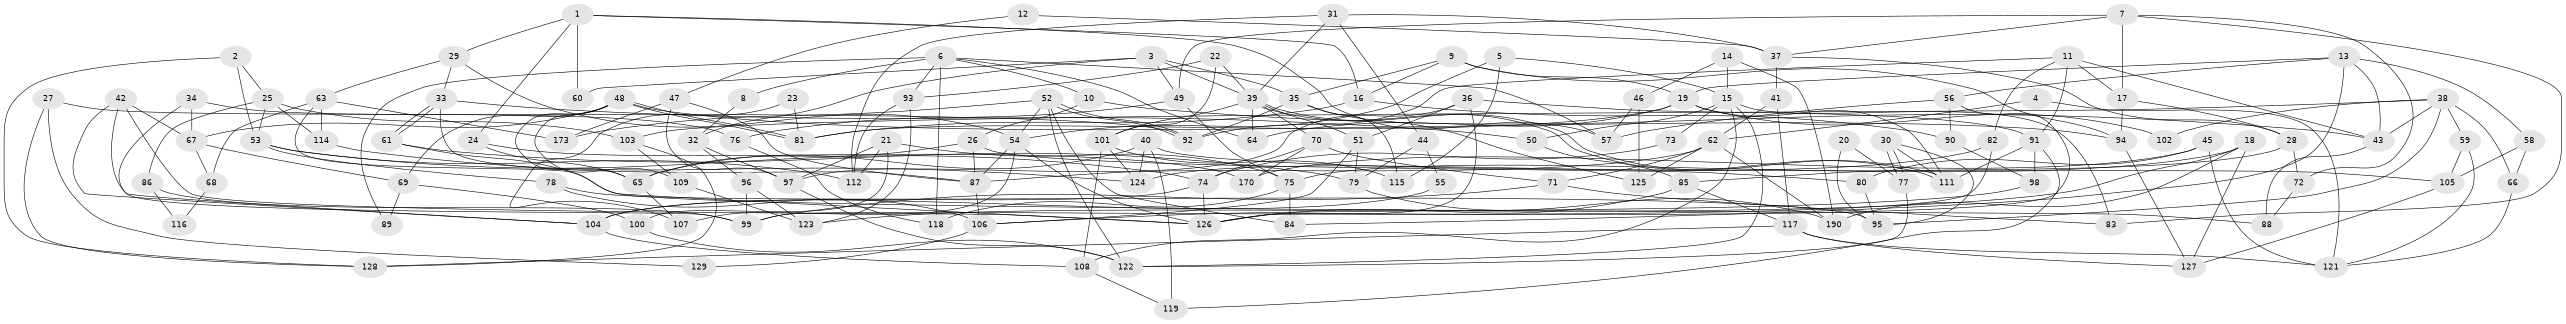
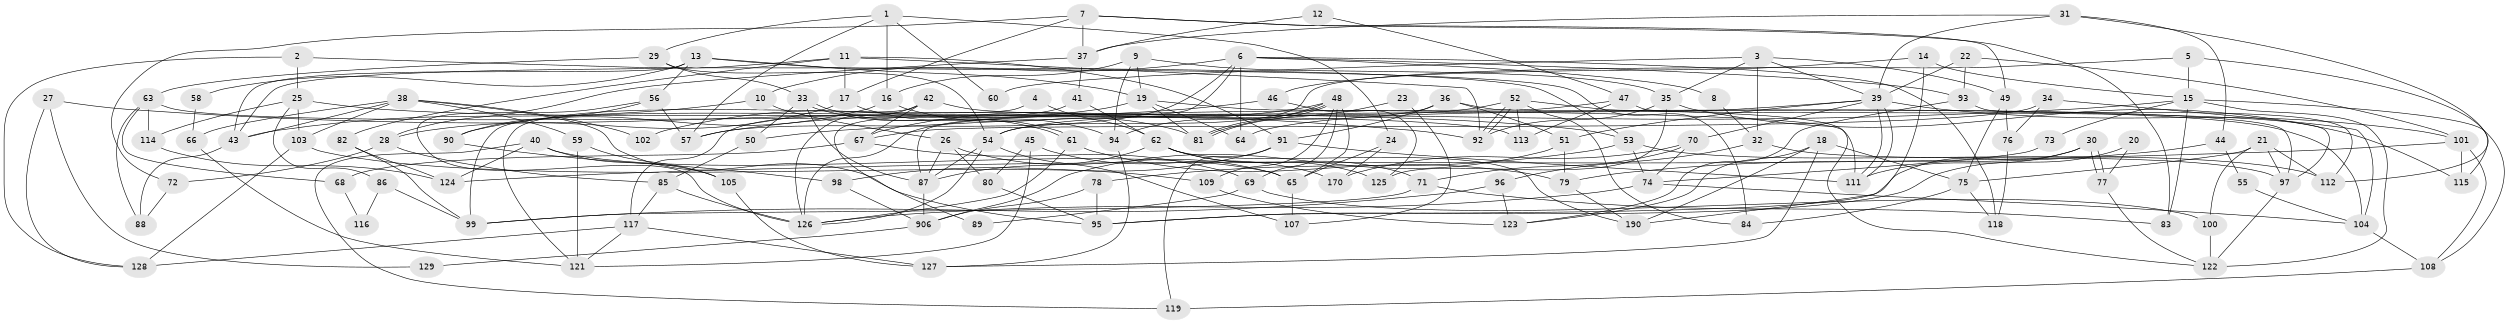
(561, 141) -> (1521, 141)
(2489, 162) -> none
(980, 225) -> (924, 225)
